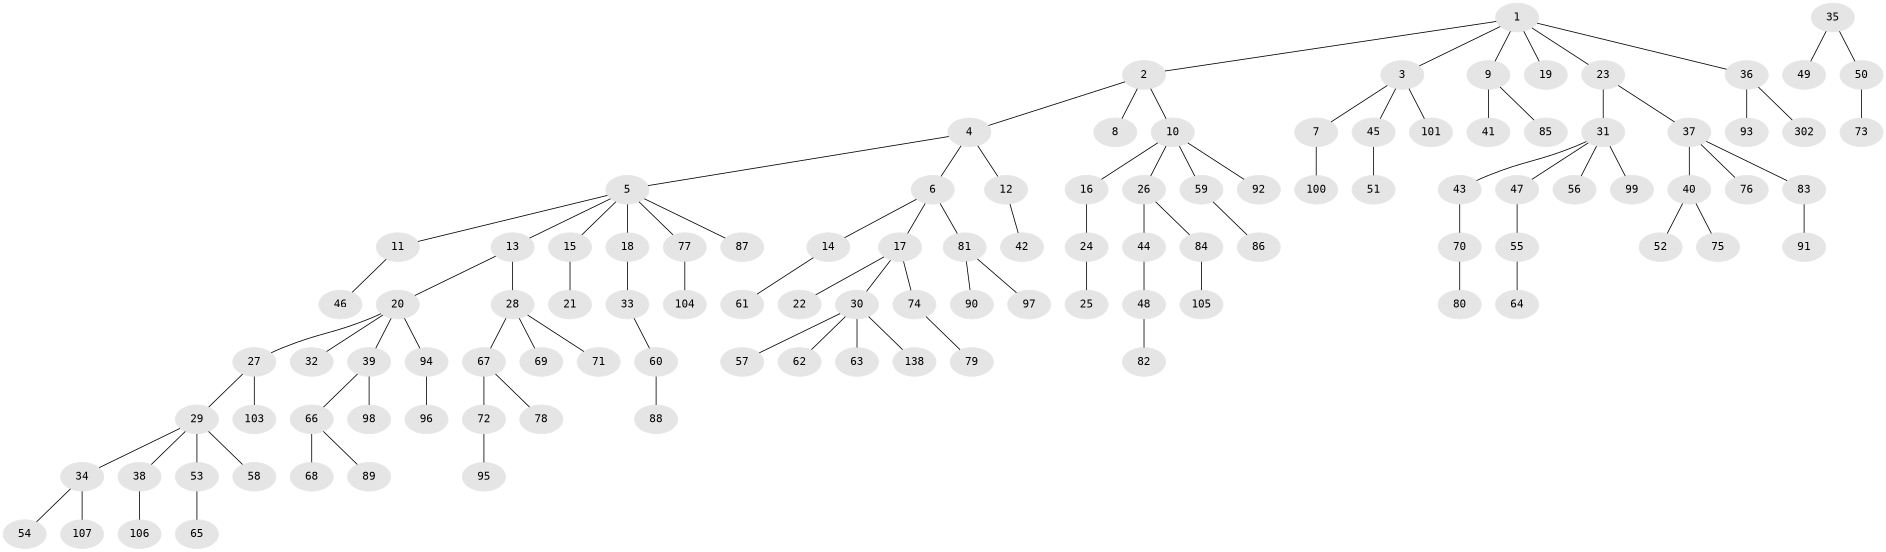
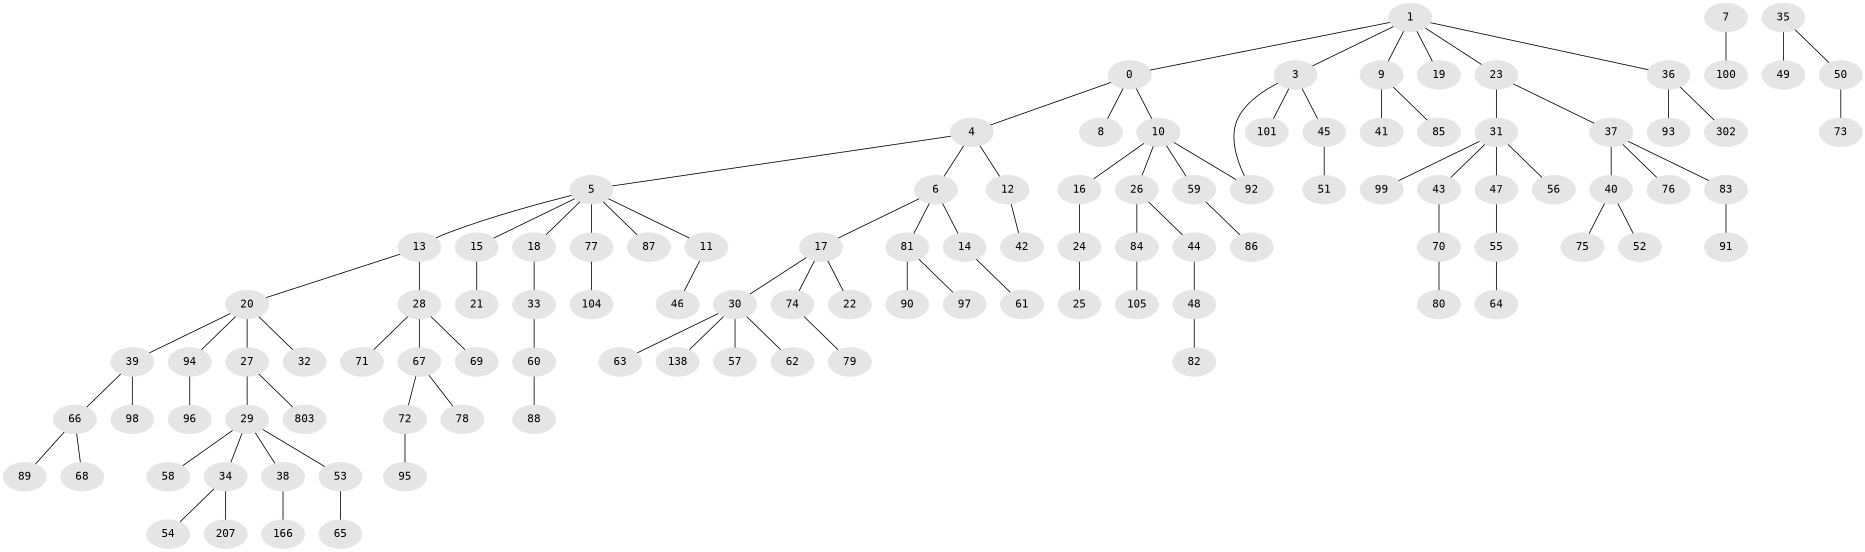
(1144, 75) -> (1130, 75)
(1359, 104) -> (1237, 121)
(254, 419) -> (305, 419)
(82, 534) -> (226, 534)
(140, 534) -> (283, 534)
